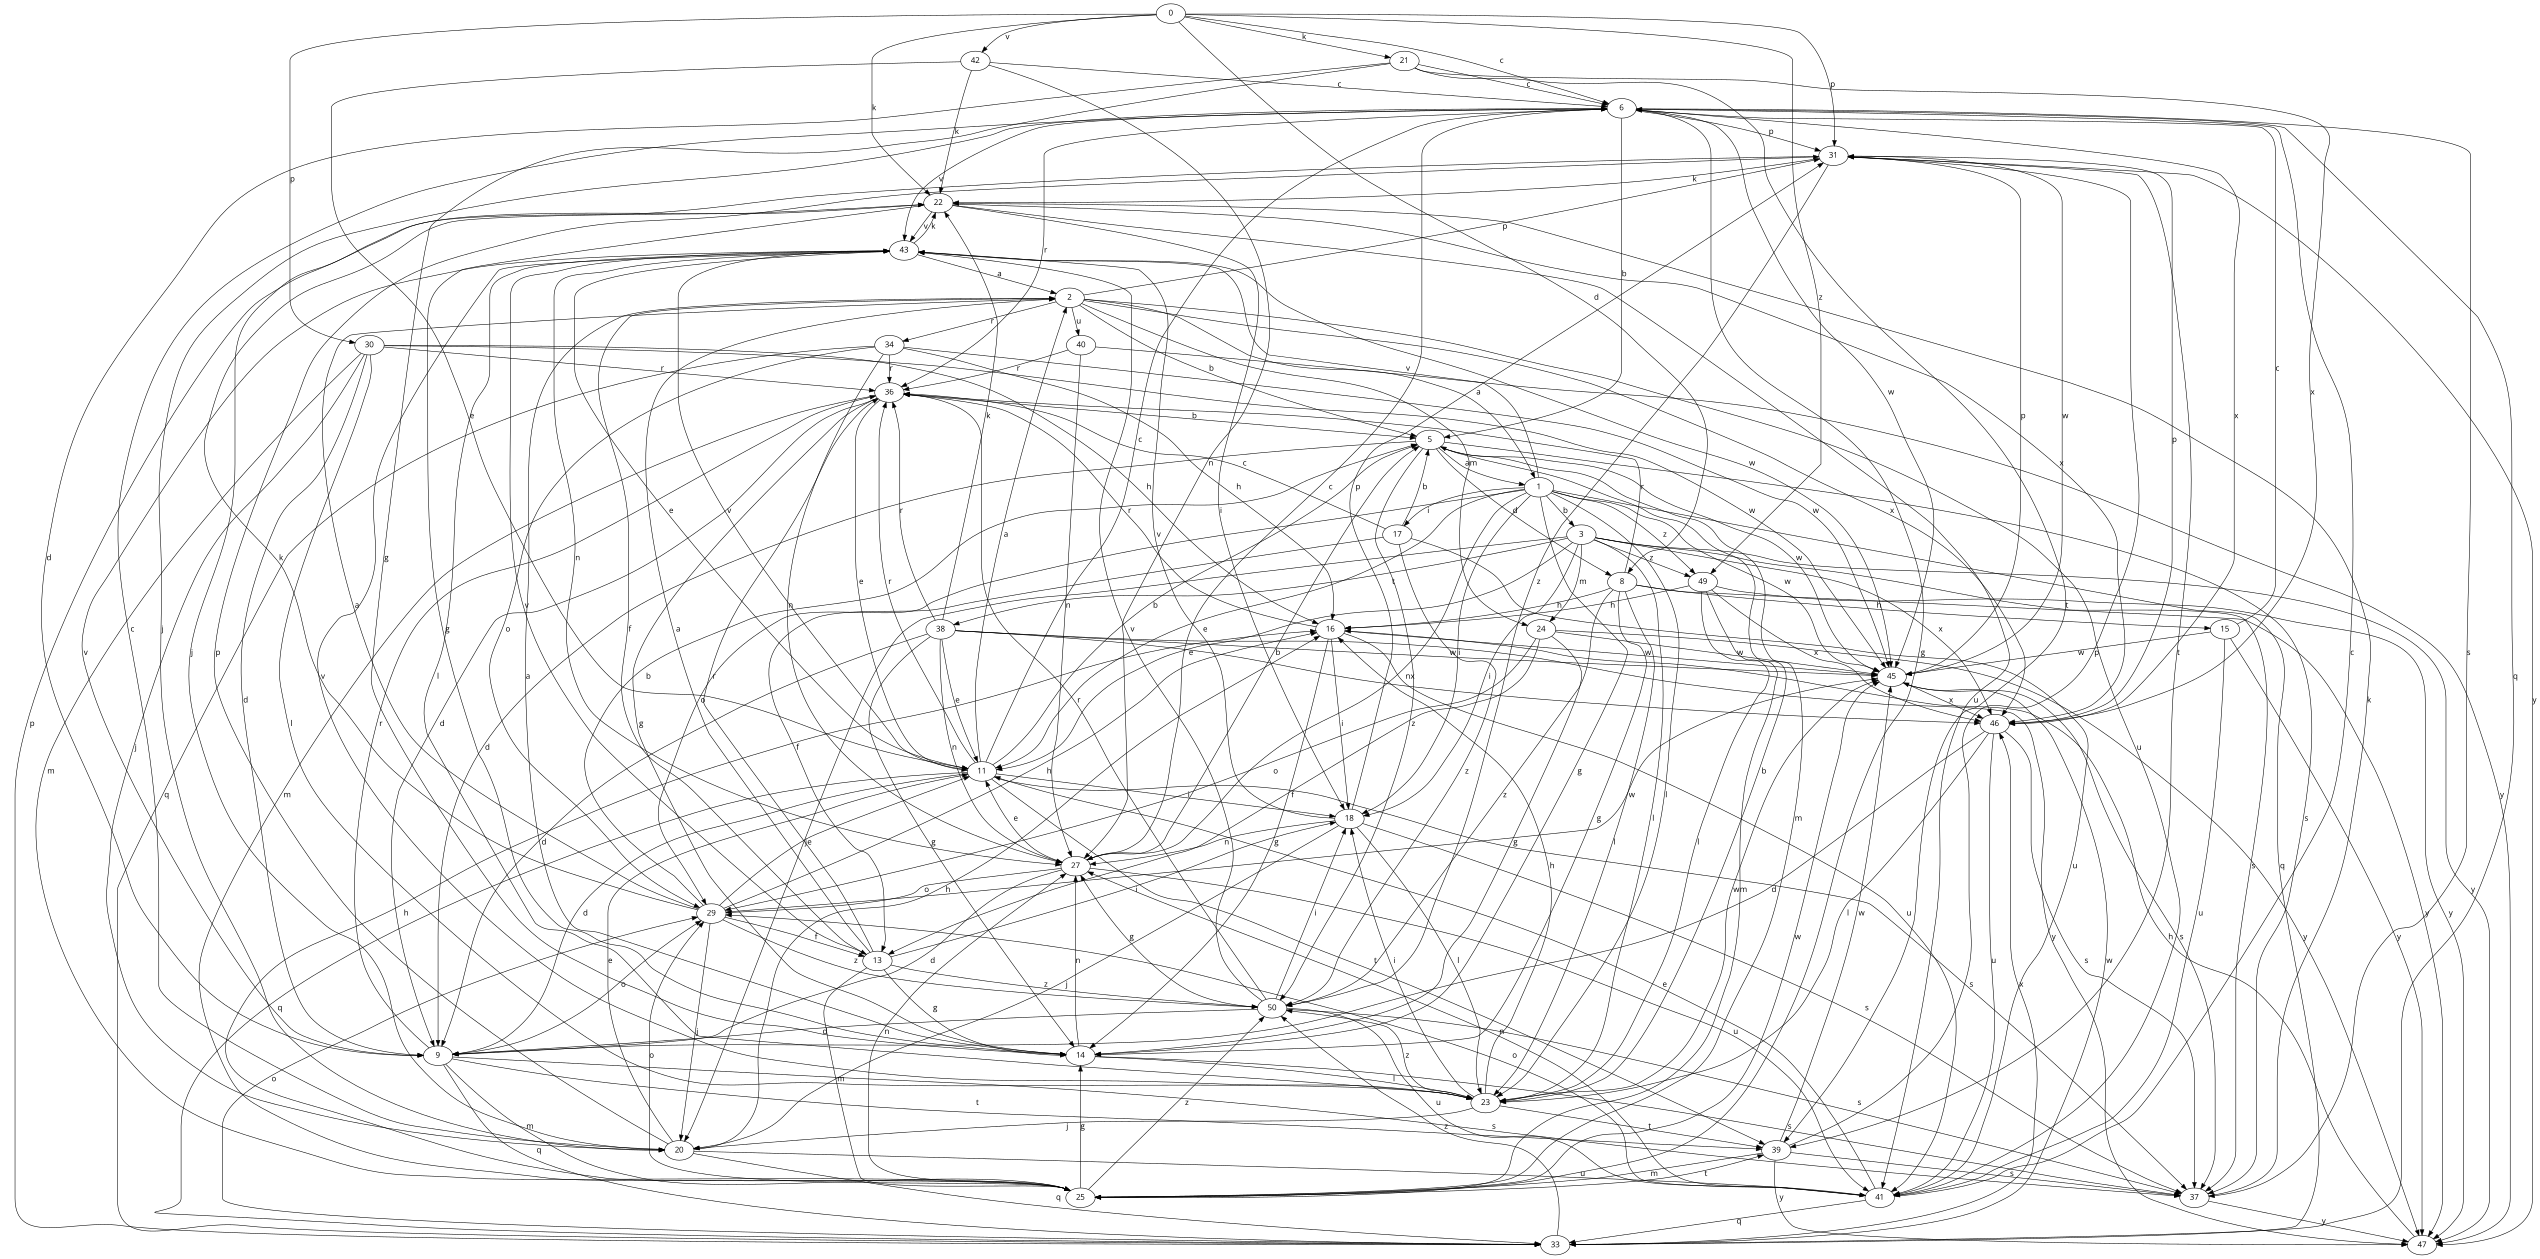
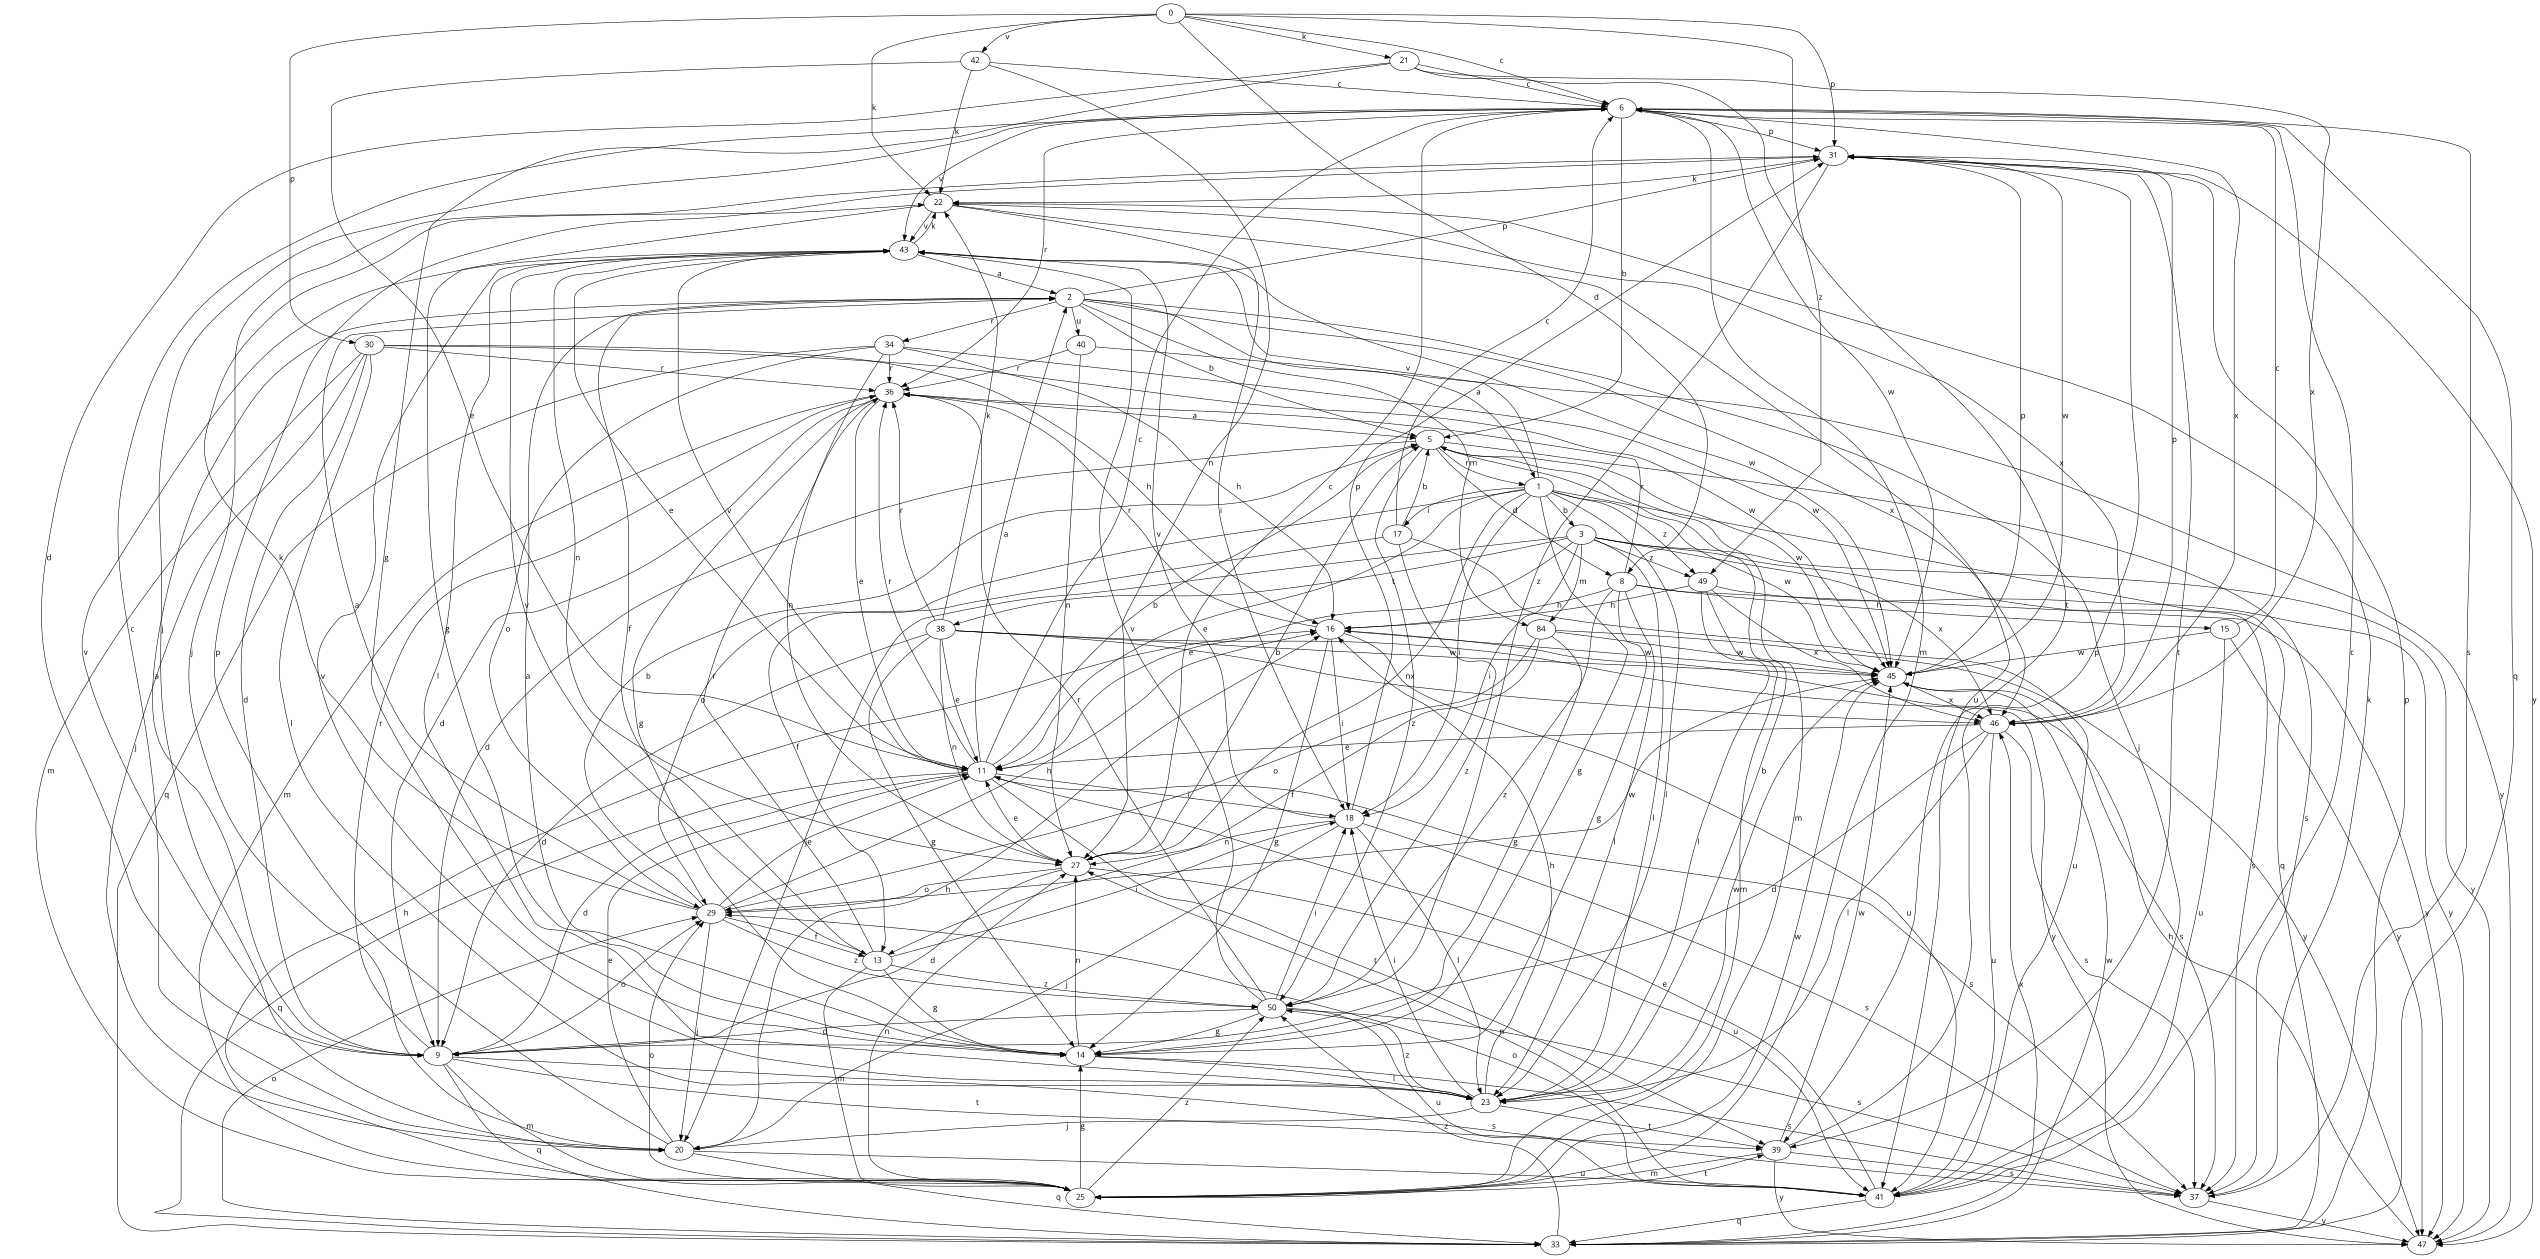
(1195, 416) -> (1195, 416)
(1150, 452) -> (1521, 333)
(1467, 464) -> (1467, 464)
(648, 497) -> (256, 395)
(1541, 629) -> (1541, 629)
(1923, 653) -> (1923, 653)
none -> (1515, 737)
(2139, 748) -> (2139, 748)
(1159, 970) -> (1189, 1035)
(15, 1150) -> (2385, 874)
